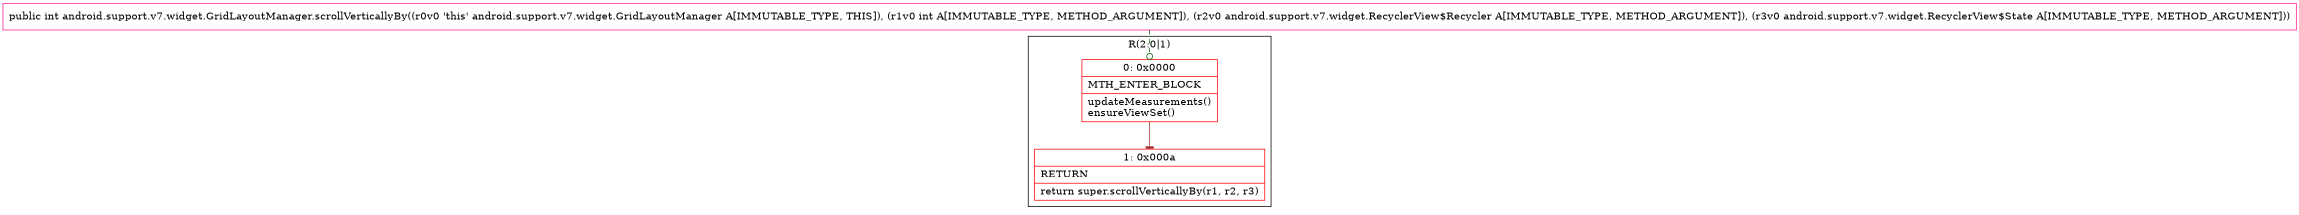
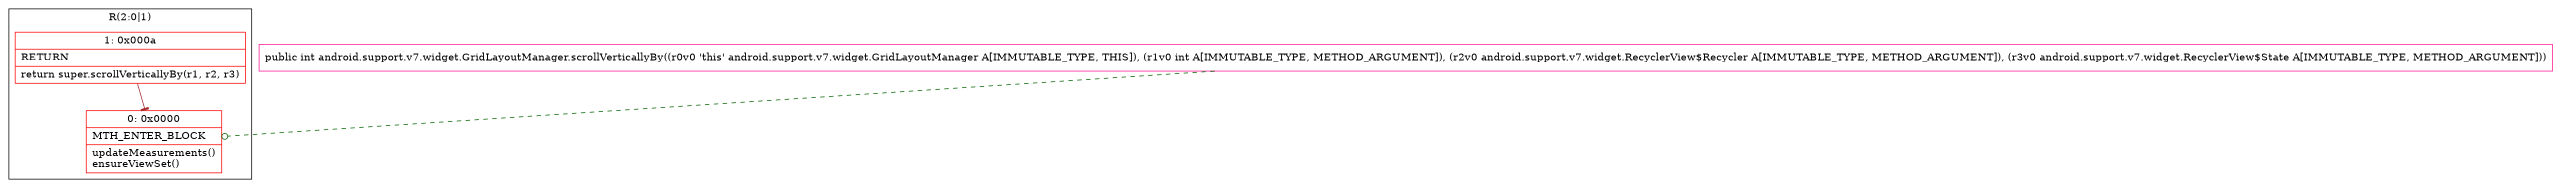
(1150, 134) -> (141, 95)
